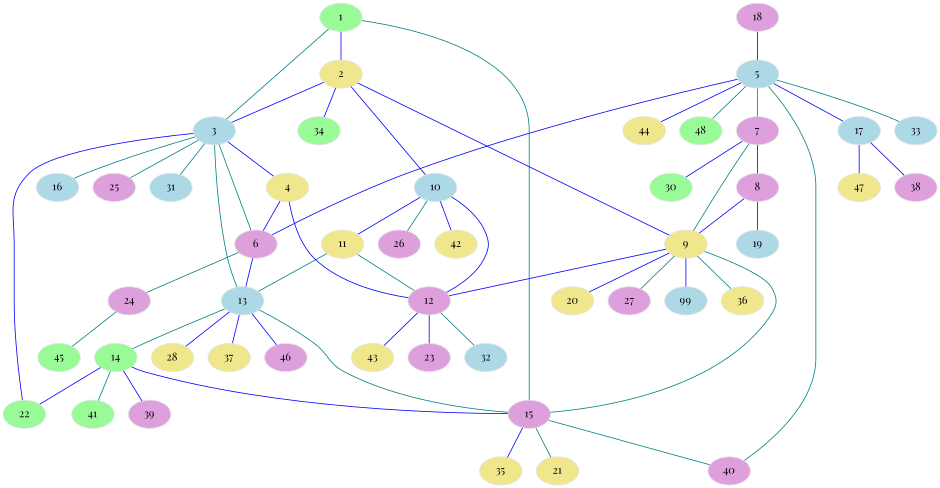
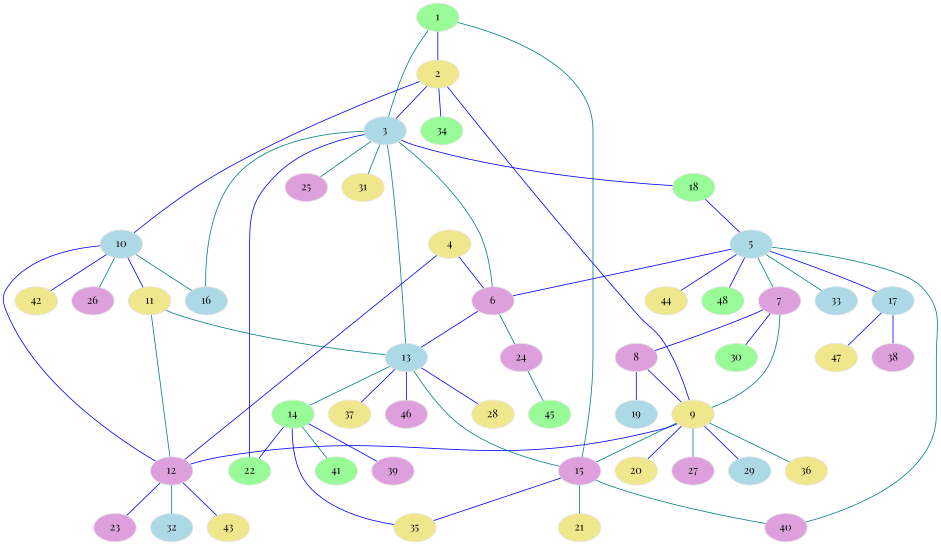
(758, 17) -> (694, 187)
(729, 102) -> (737, 273)
(251, 159) -> (535, 171)
(171, 187) -> (363, 187)
none -> (164, 273)
(686, 301) -> (750, 471)
(318, 403) -> (321, 497)
